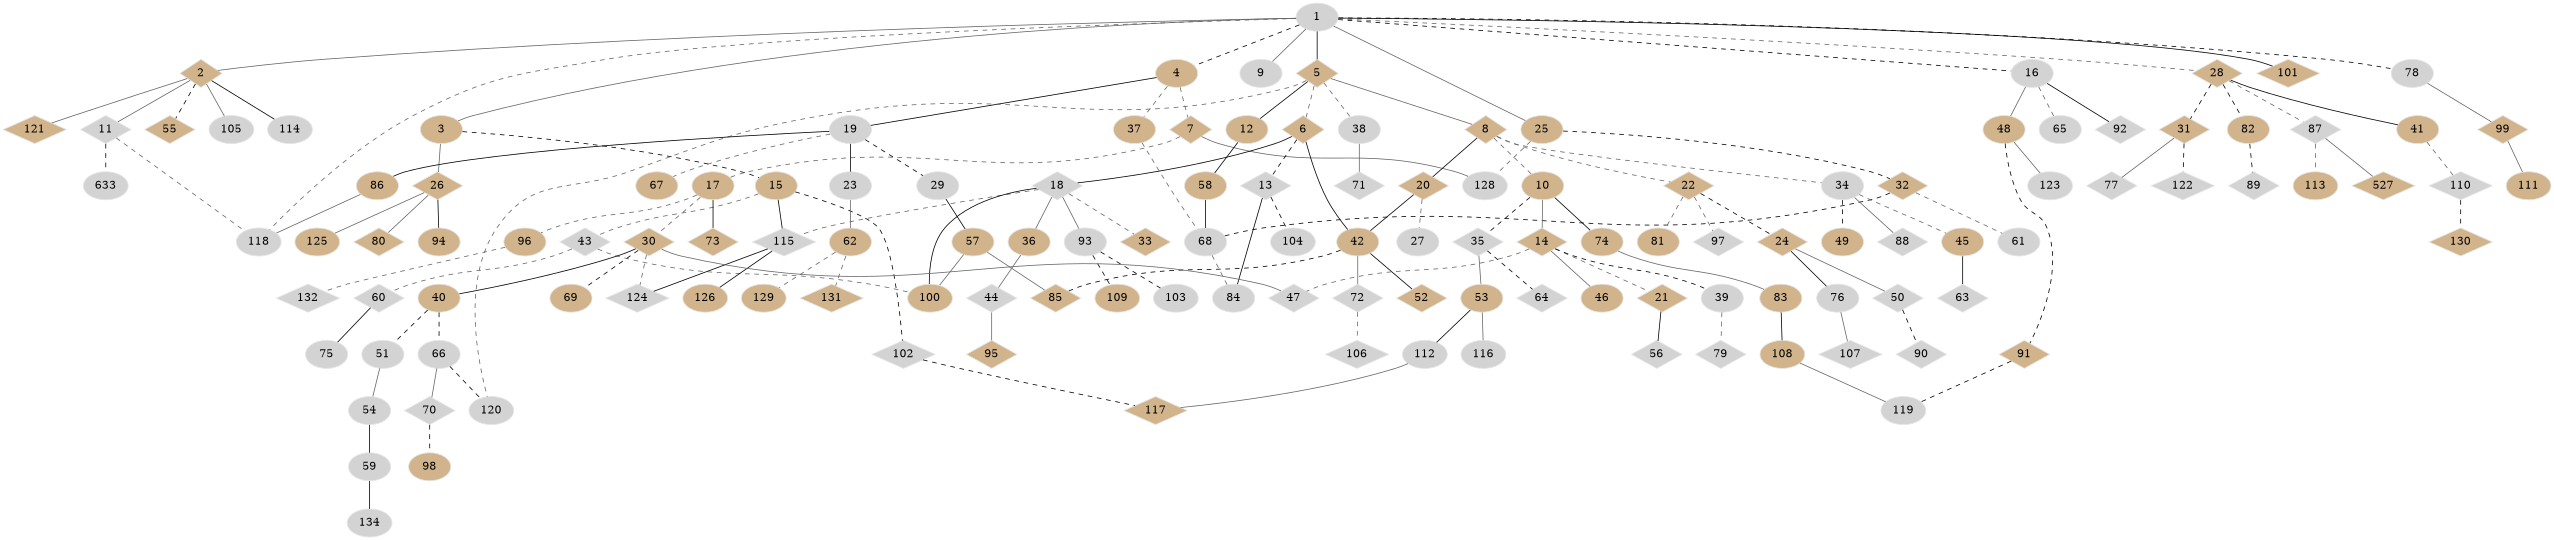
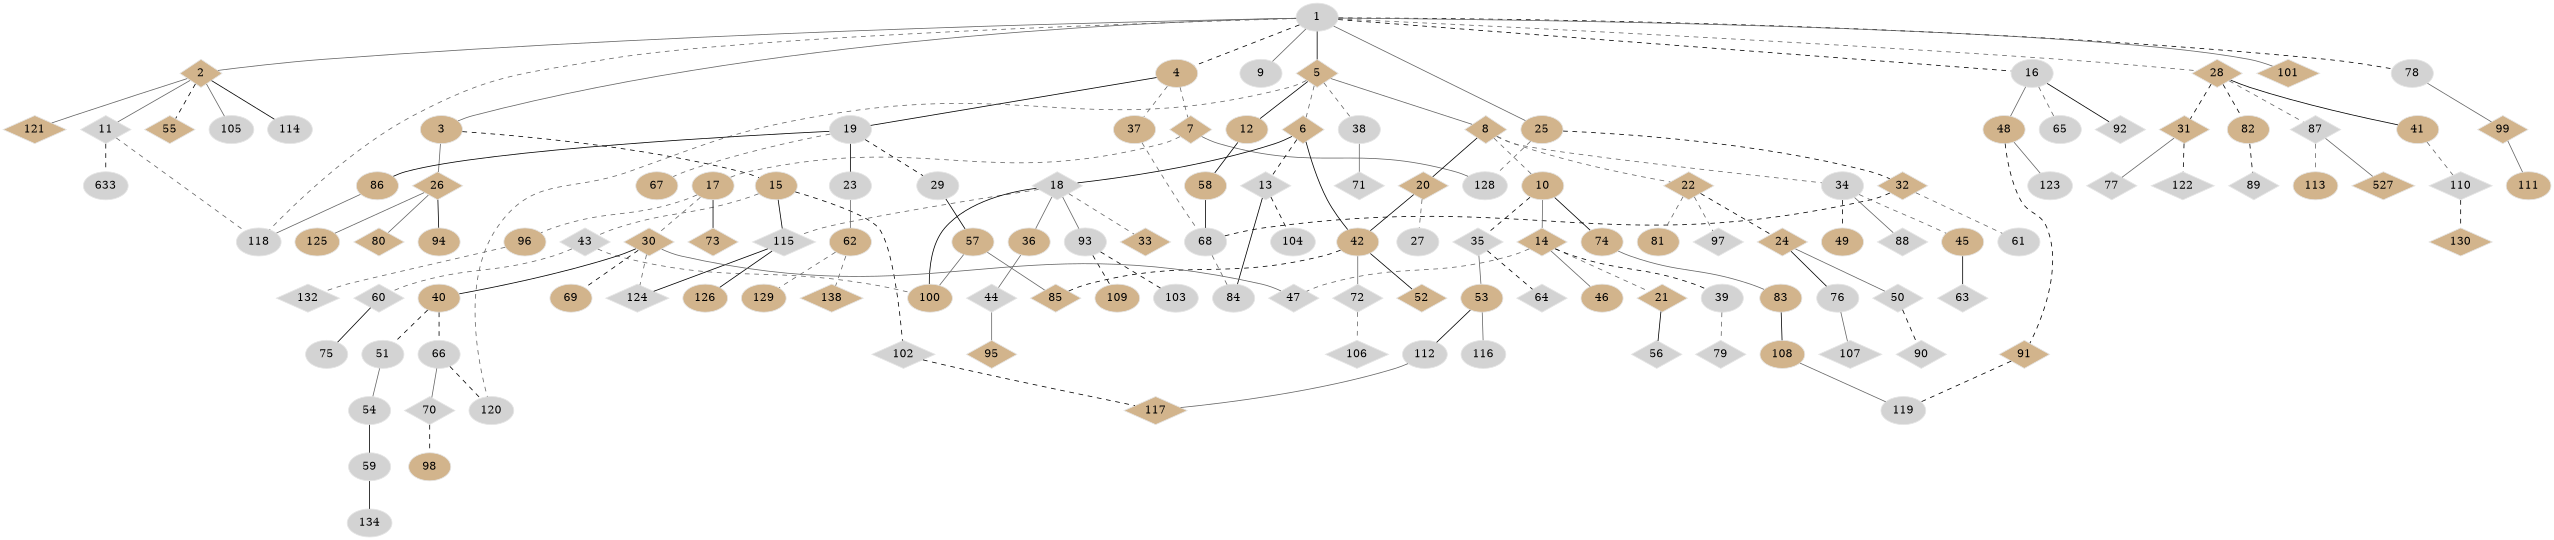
(1807, 27) -> (1807, 27)
(832, 298) -> (832, 298)
